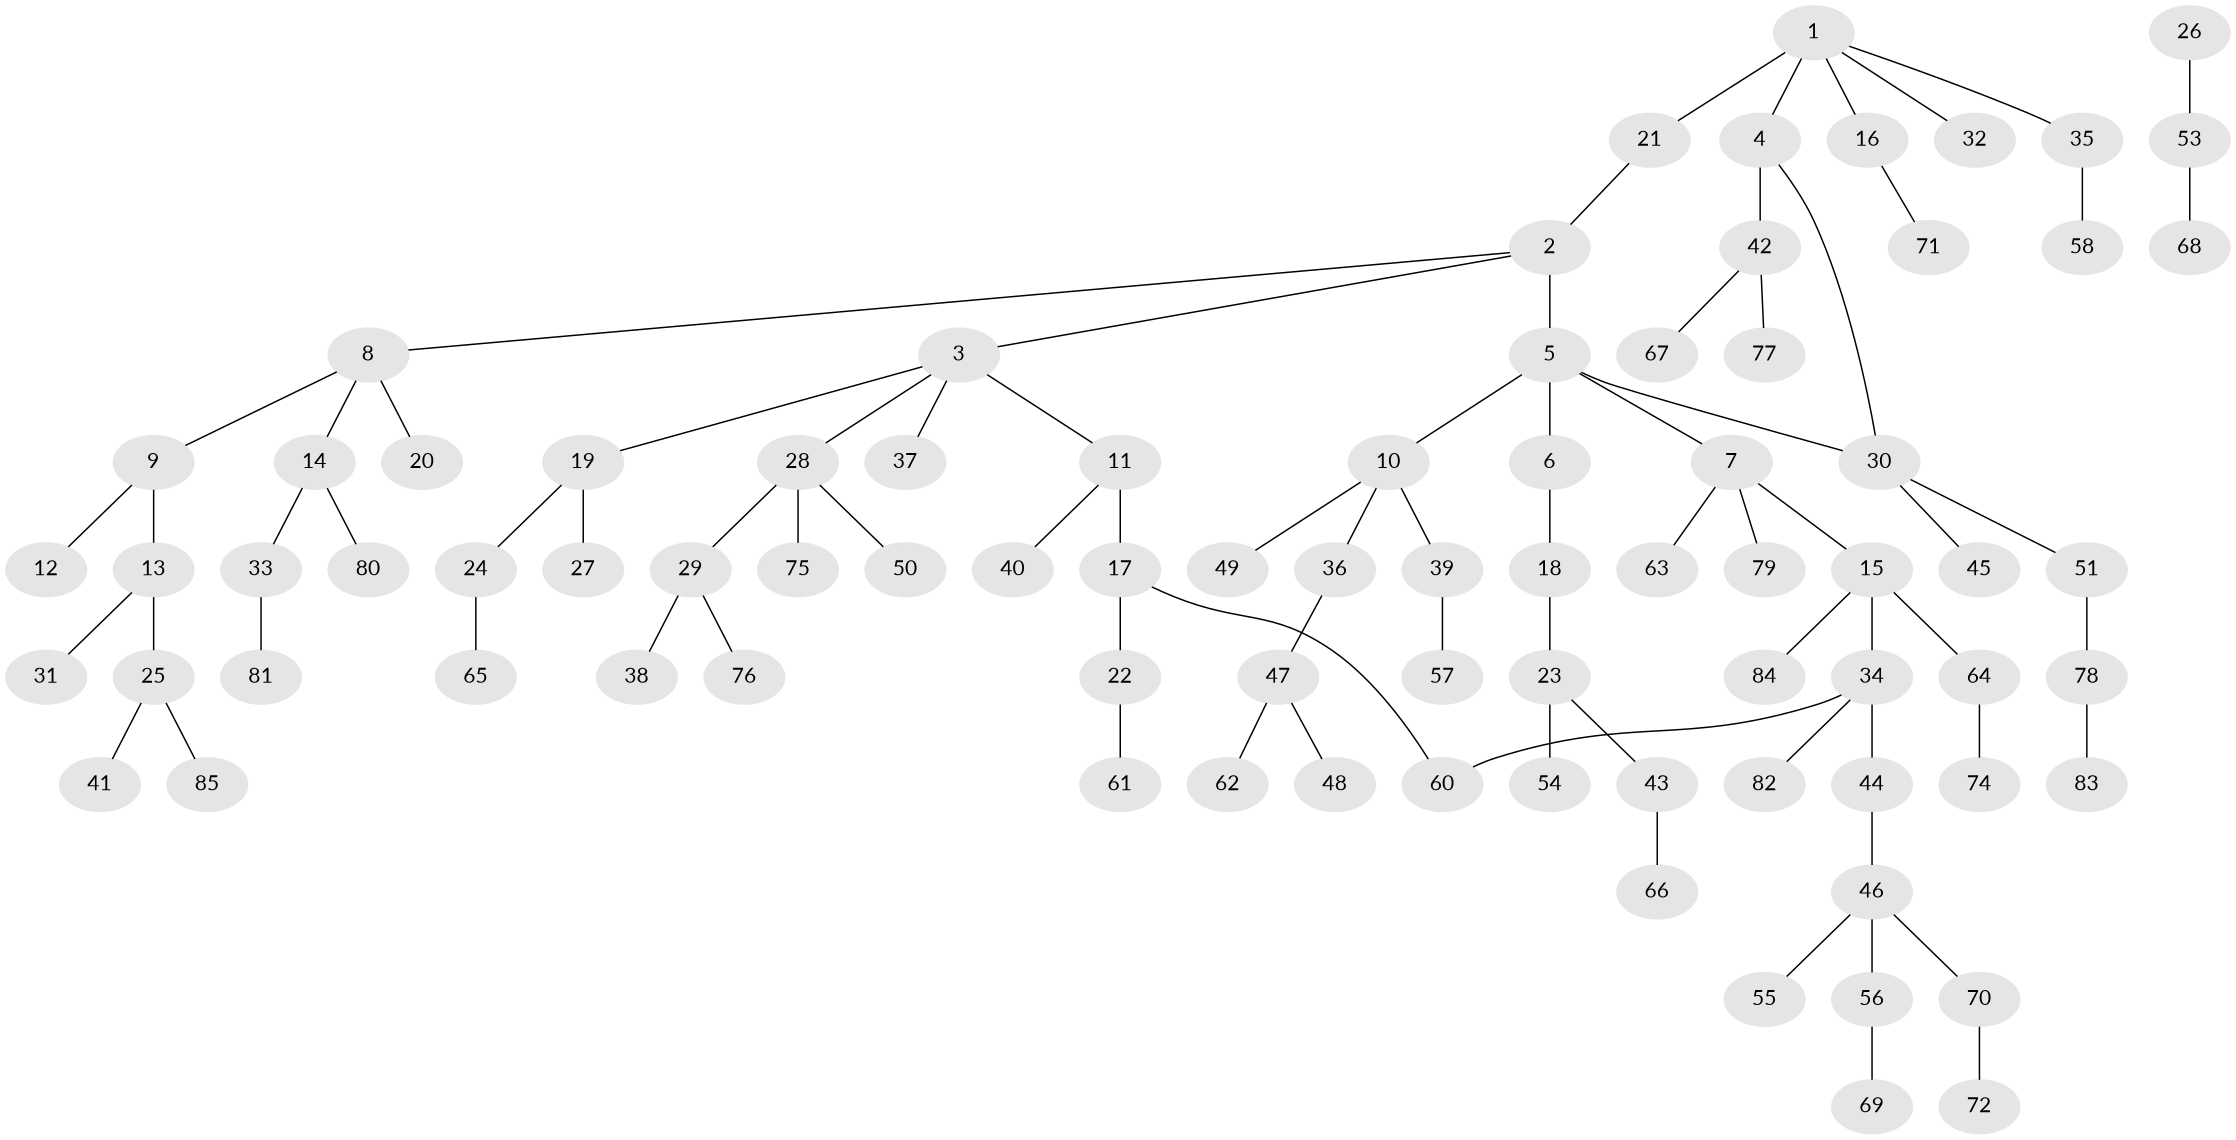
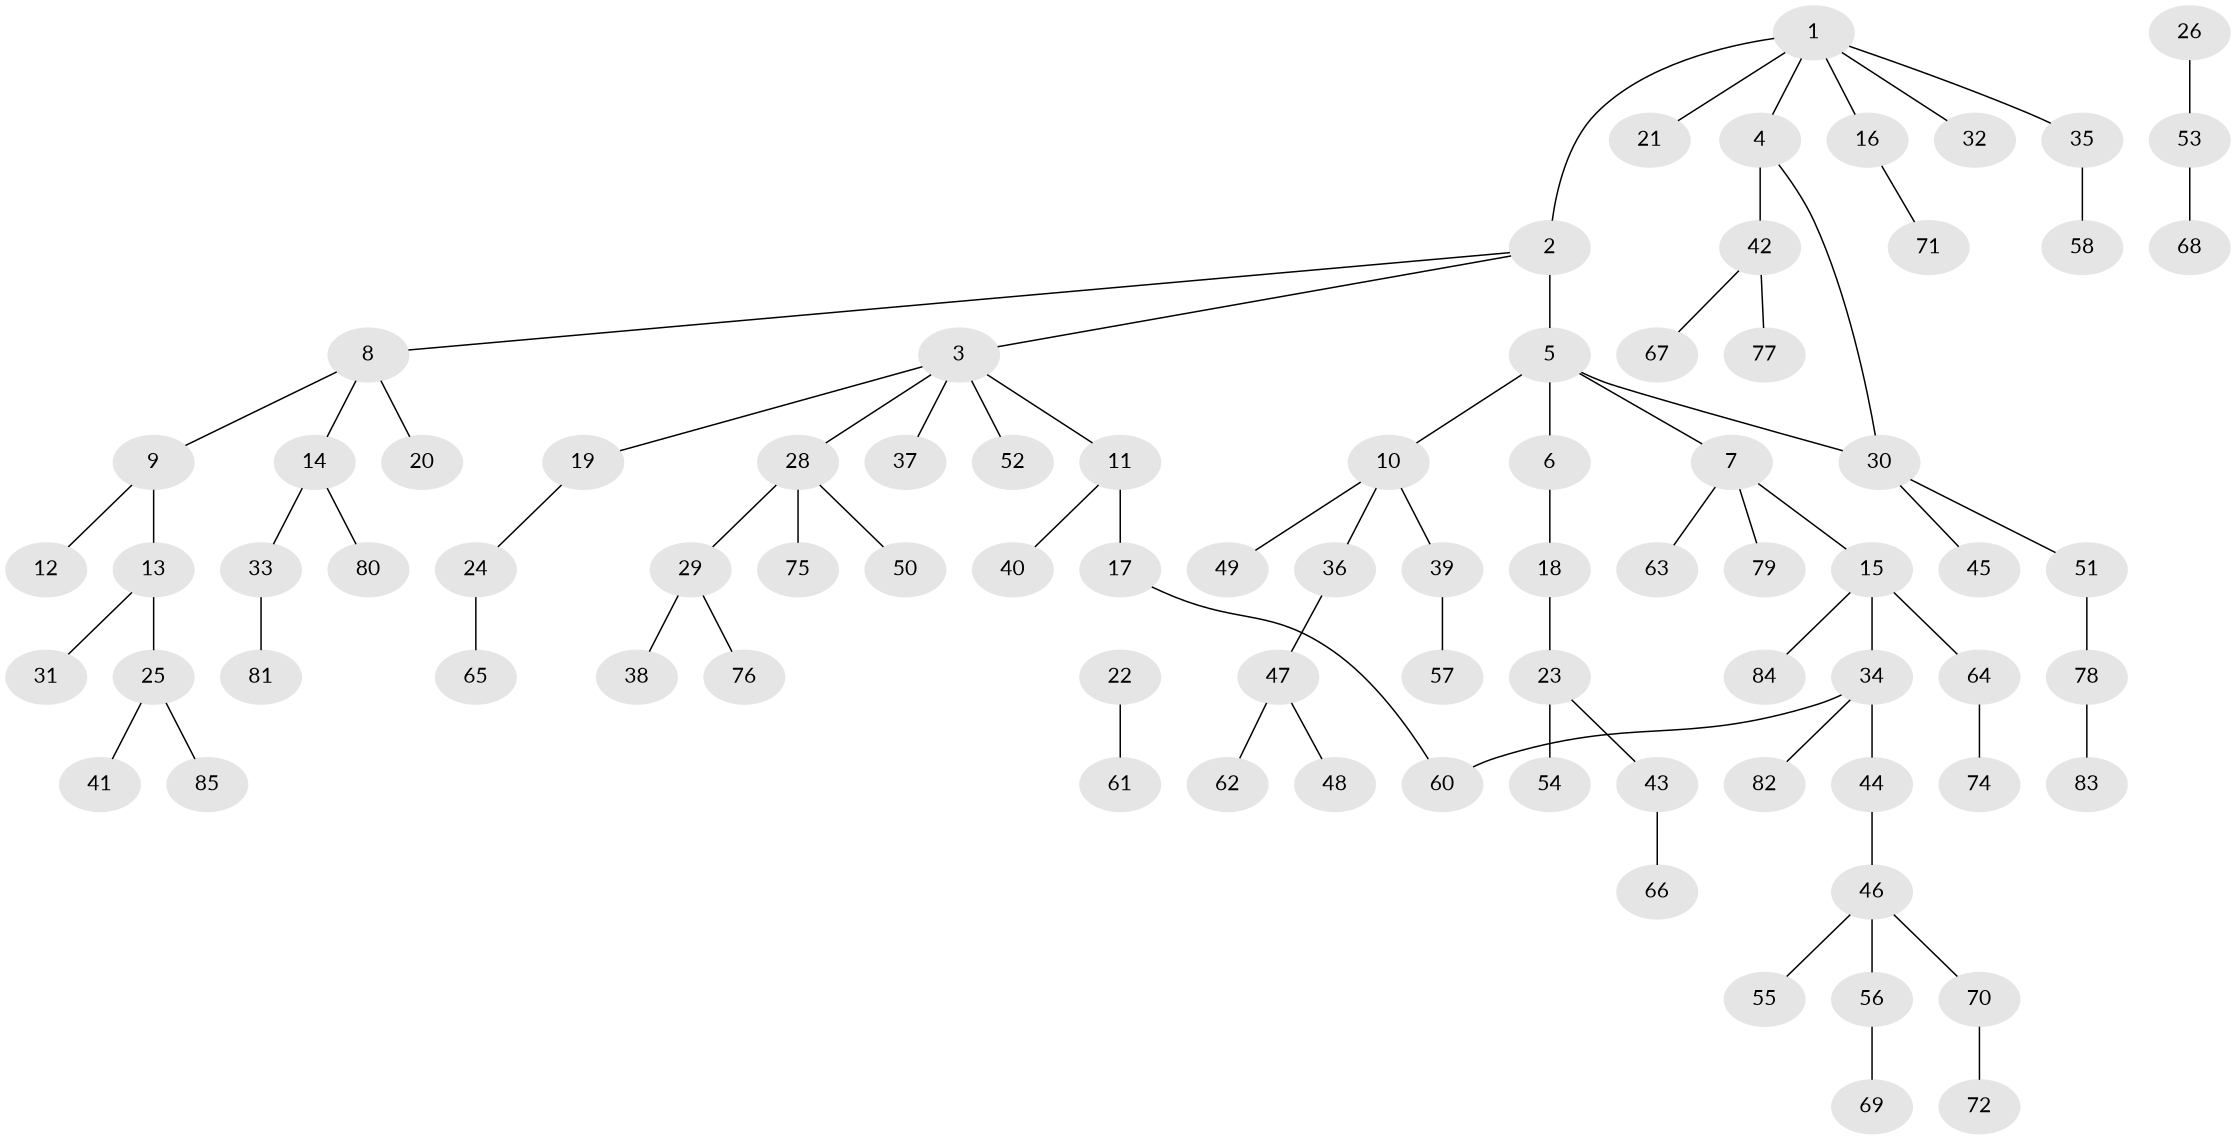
(1600, 194) -> (1627, 89)
none -> (1013, 462)
(583, 570) -> none
(1120, 624) -> none
